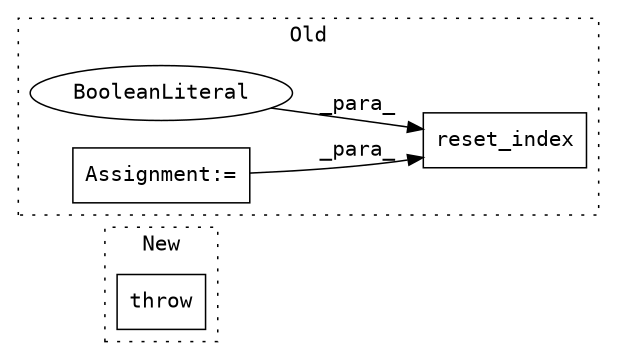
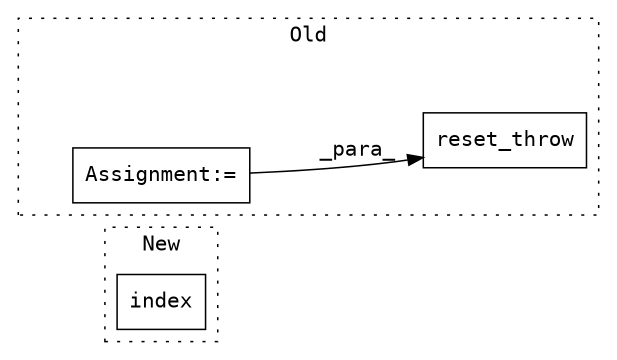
(161, 93) -> none
(505, 140) -> (505, 140)
(161, 302) -> (161, 302)
